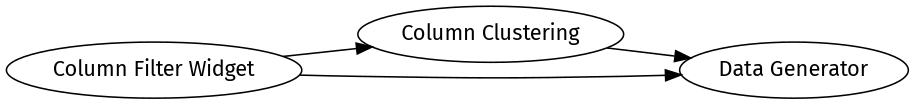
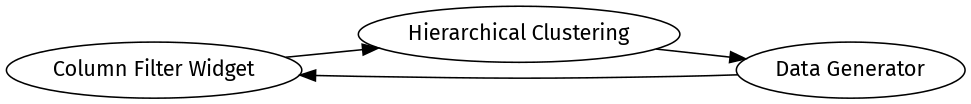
(491, 34) -> (519, 34)
(483, 78) -> (527, 78)
